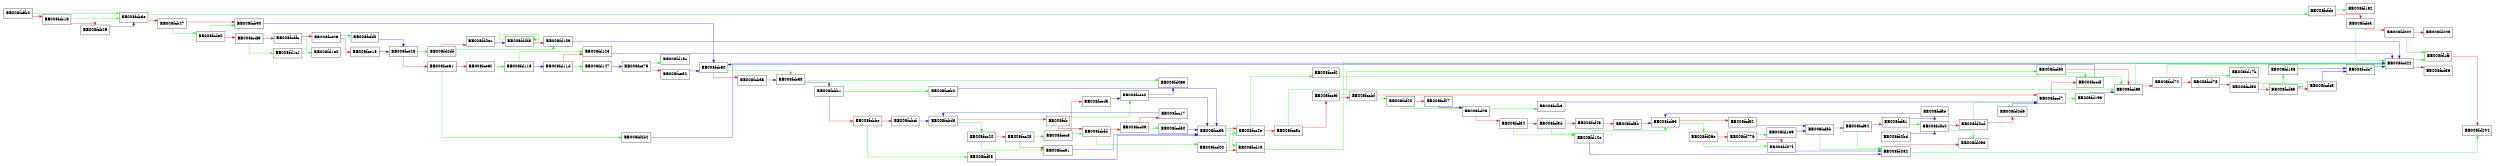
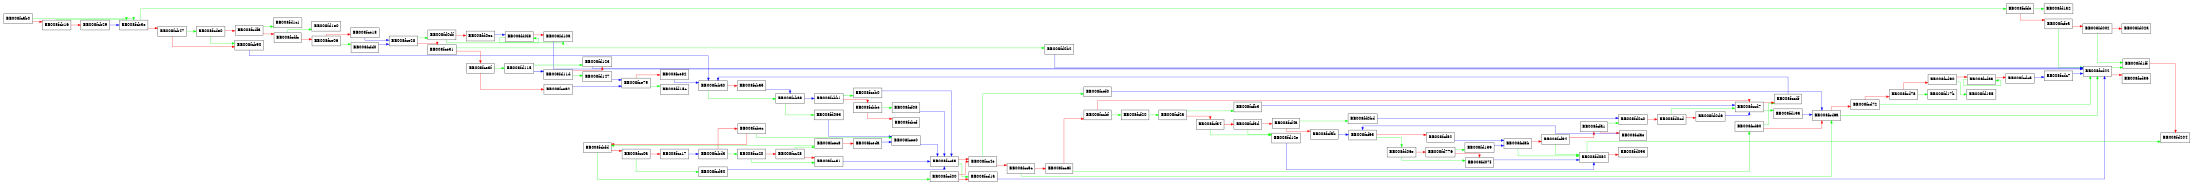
(1781, 63) -> (1601, 179)
(2321, 68) -> none
(1733, 76) -> (1475, 92)
none -> (558, 89)
(1163, 94) -> (851, 137)
(1438, 101) -> none
(1922, 118) -> (1608, 133)
(923, 121) -> none
(1058, 121) -> (752, 129)
(1964, 130) -> none
(1627, 131) -> (1323, 121)
(1230, 140) -> (965, 171)
